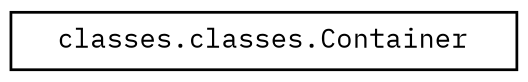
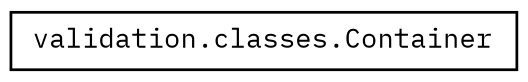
(264, 41) -> (264, 41)
